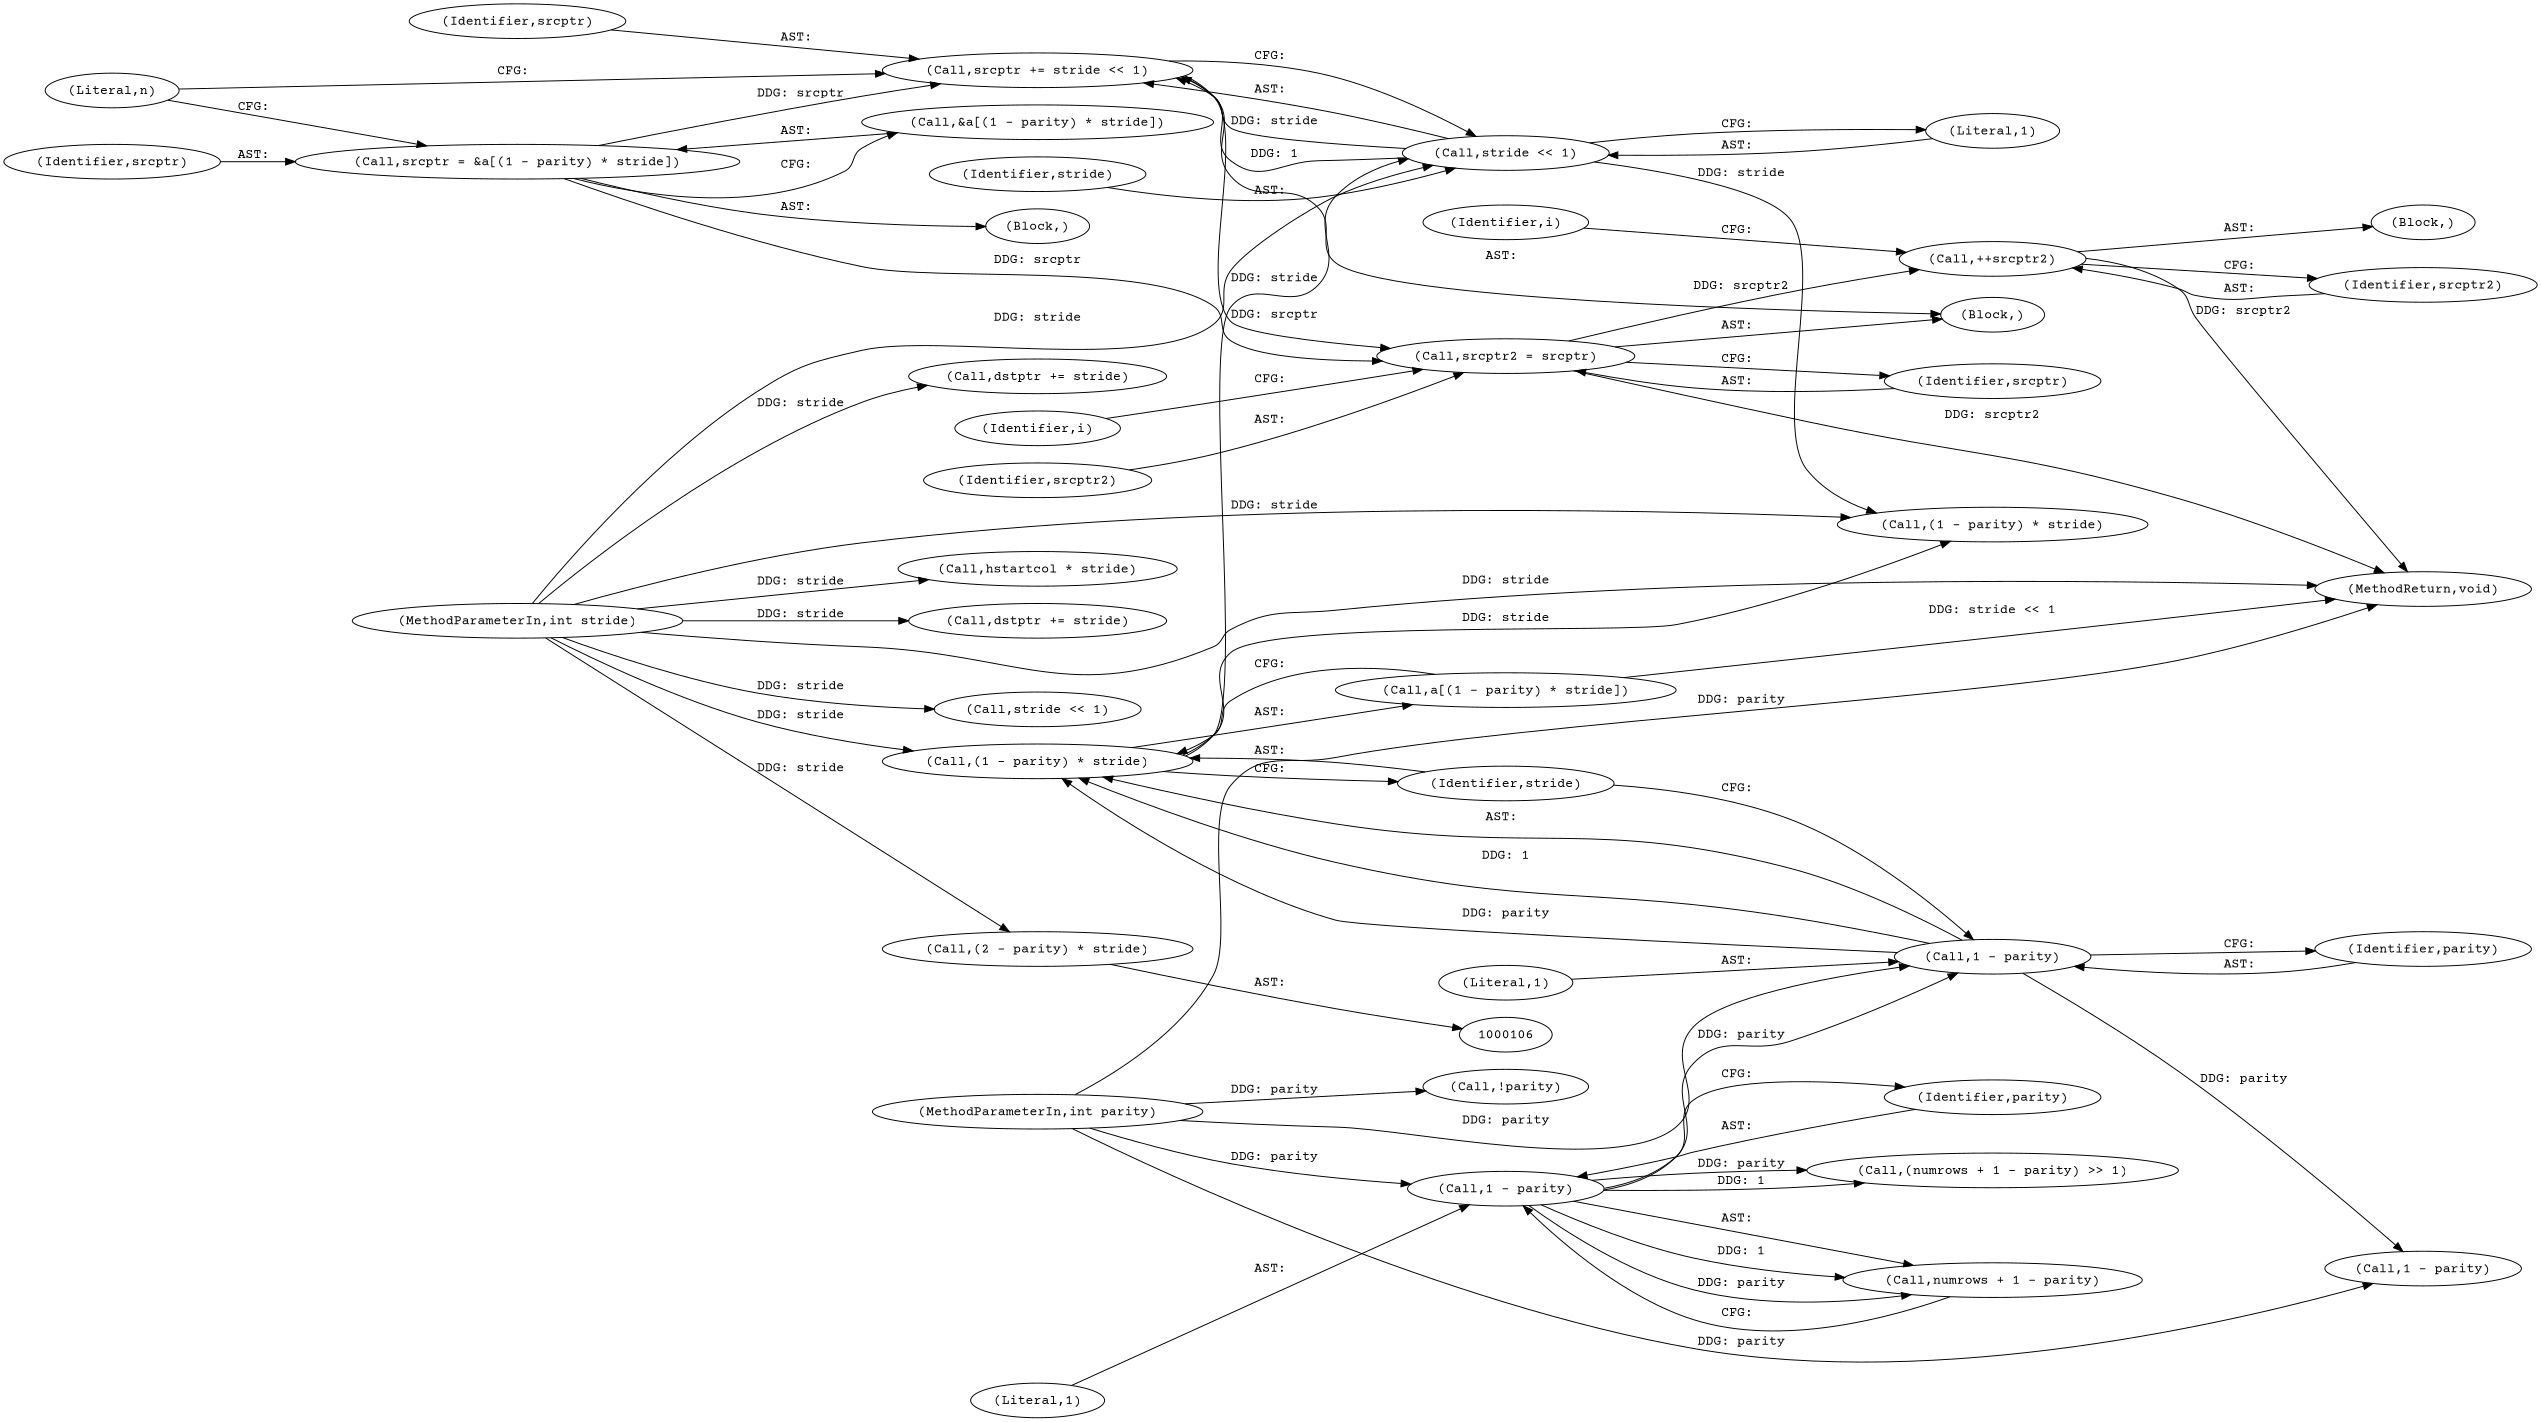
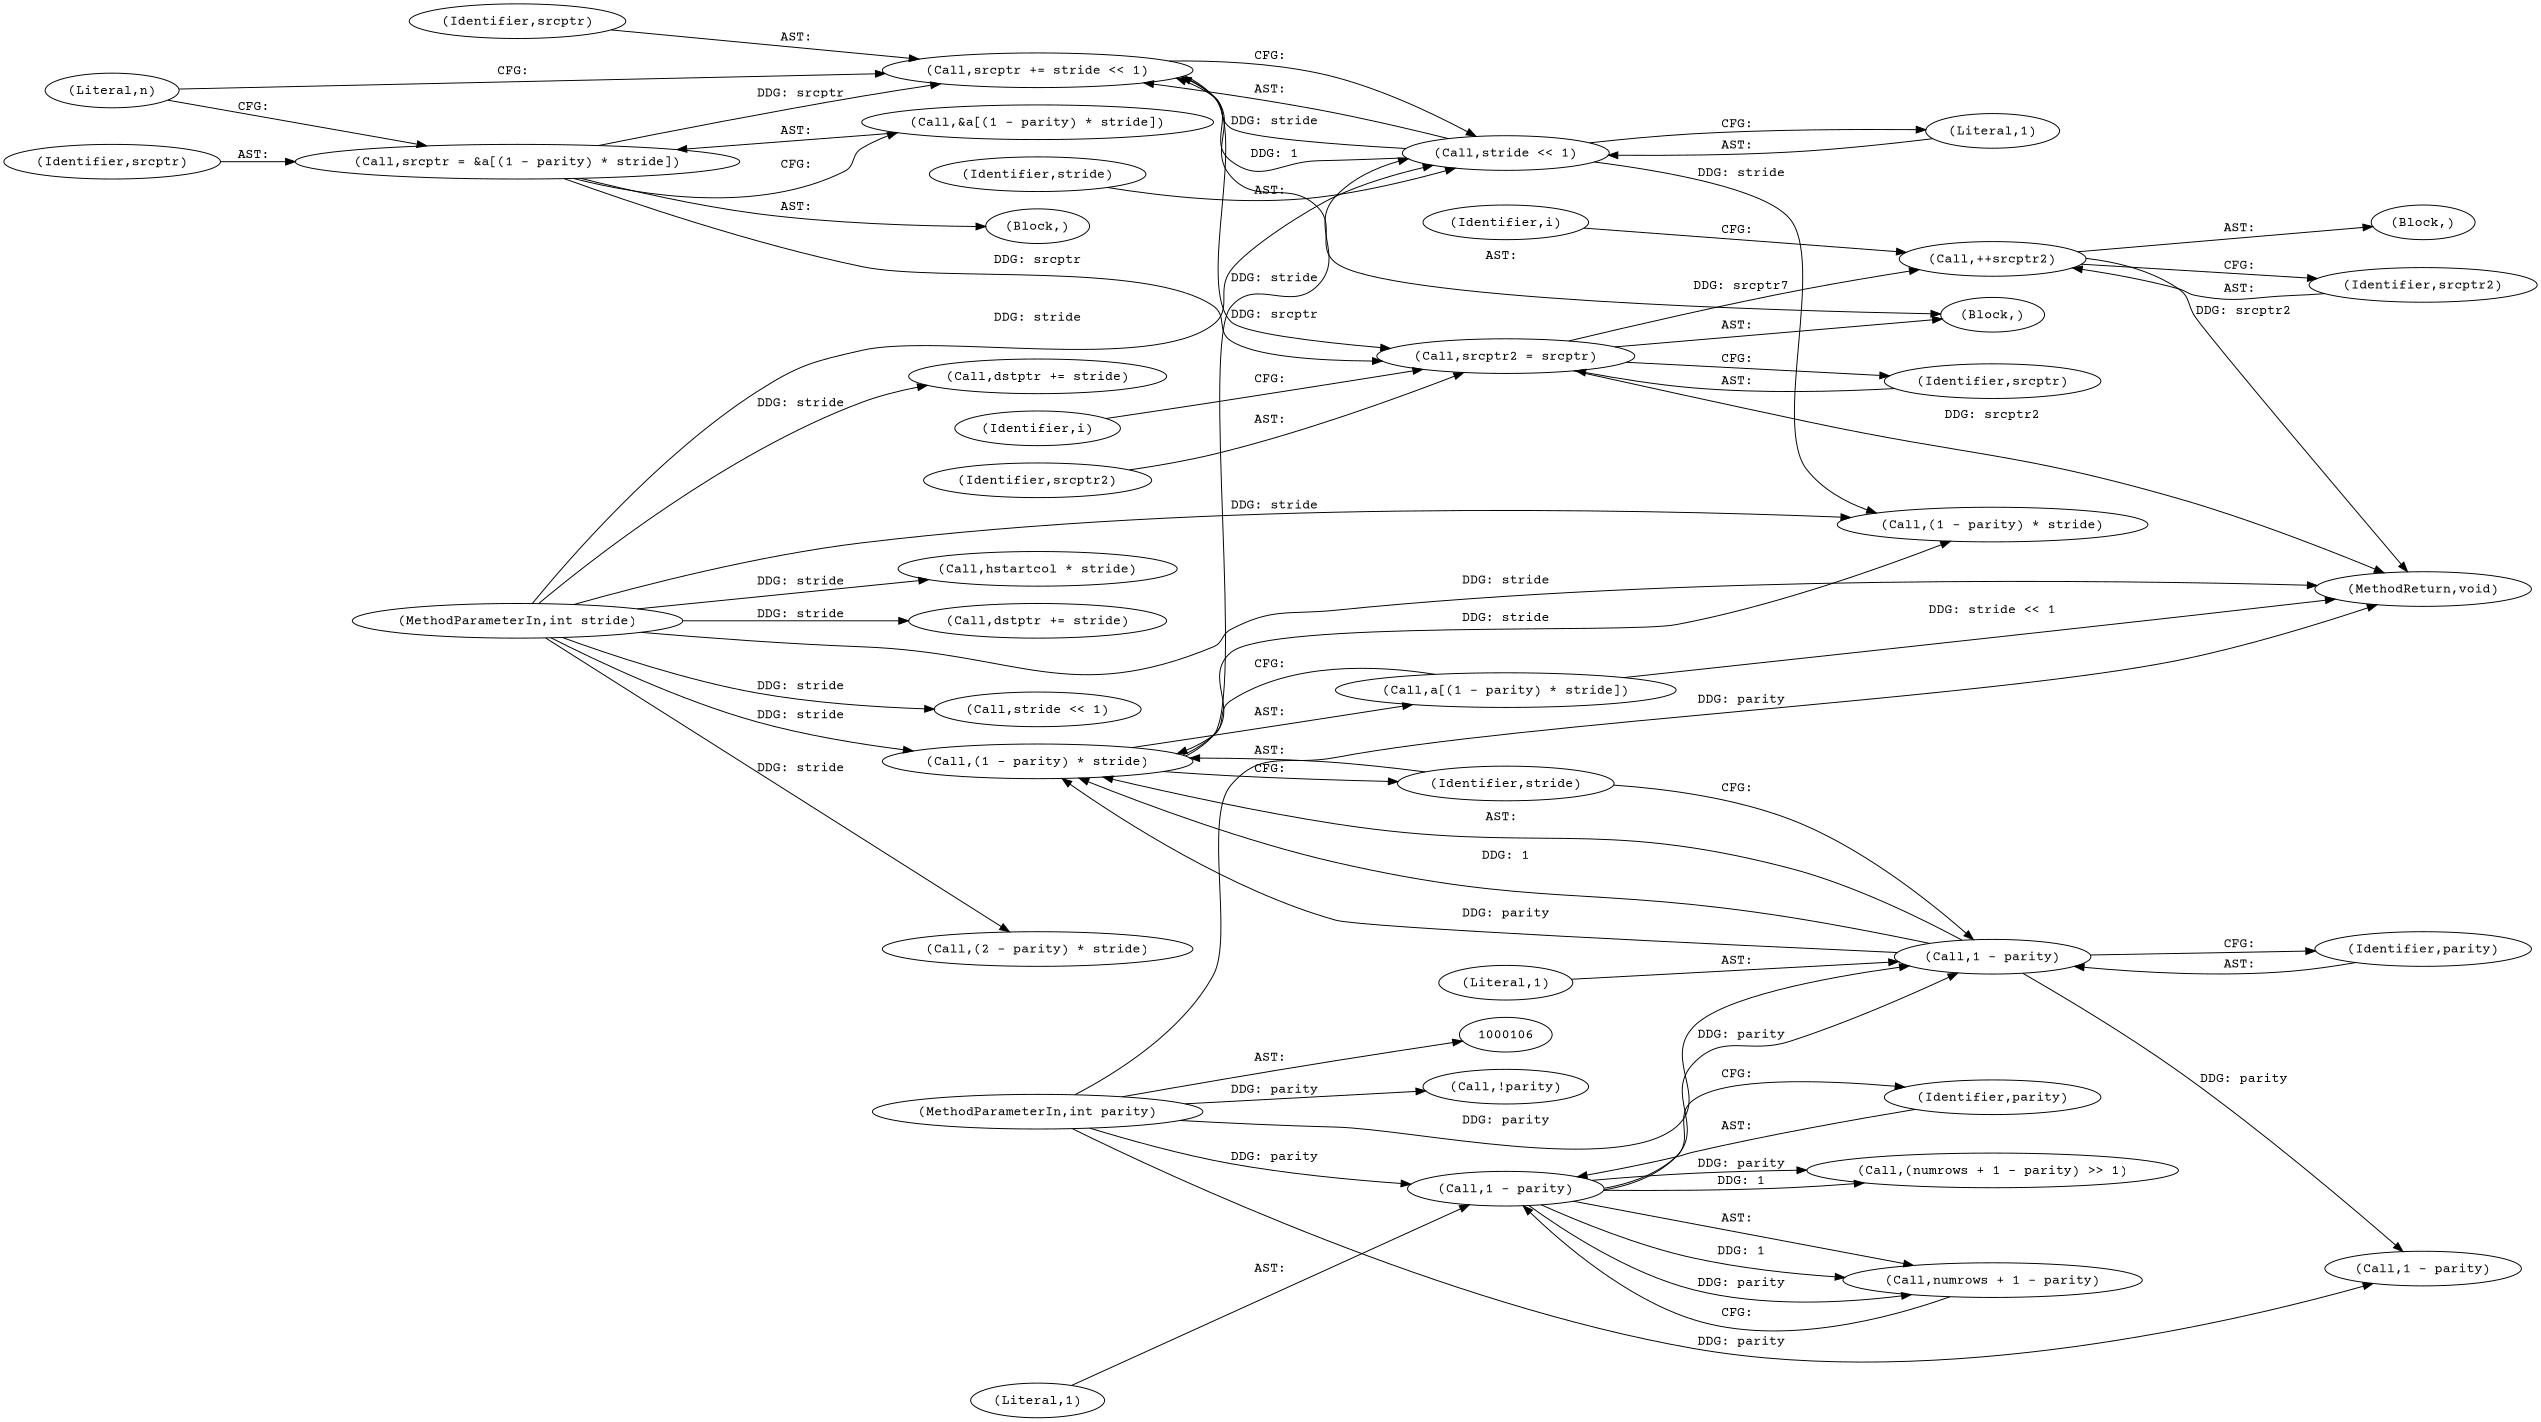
(1741, 285) -> (1741, 285)
(1281, 999) -> (1287, 1069)
